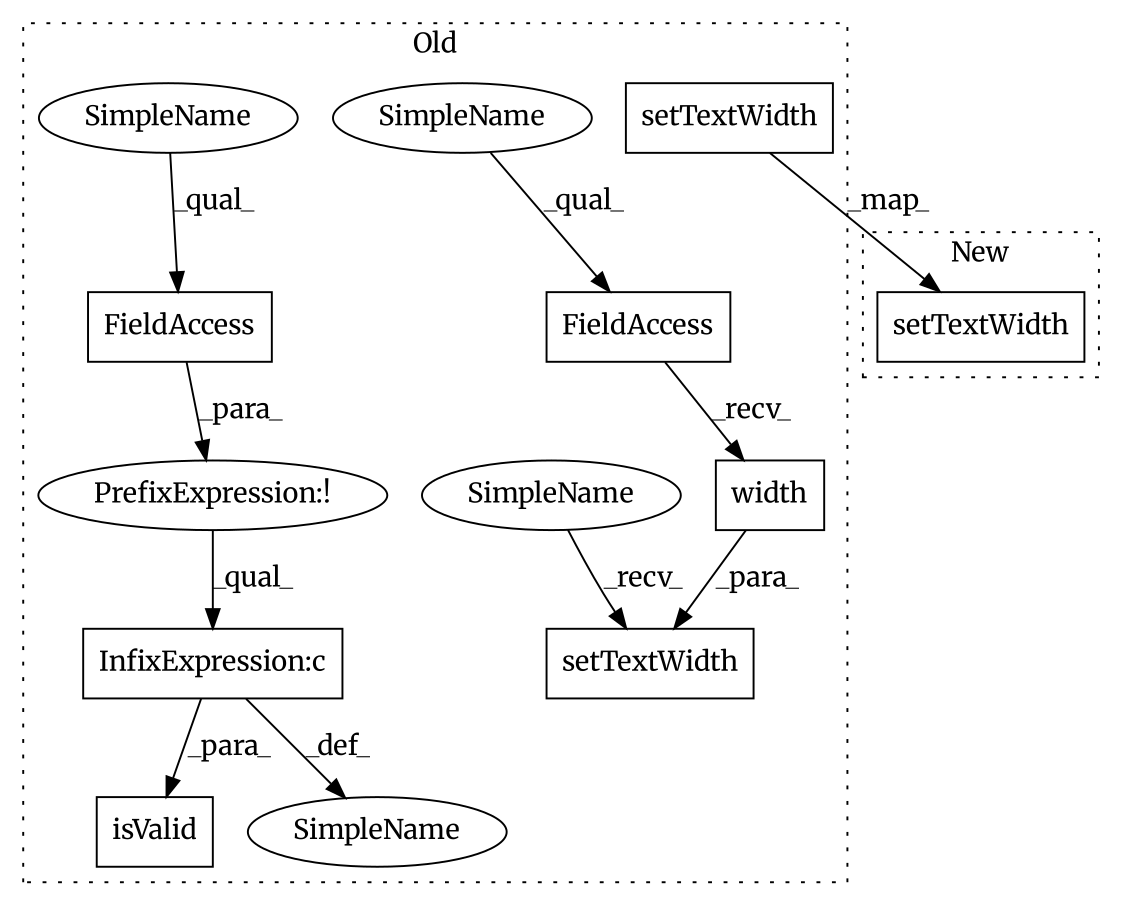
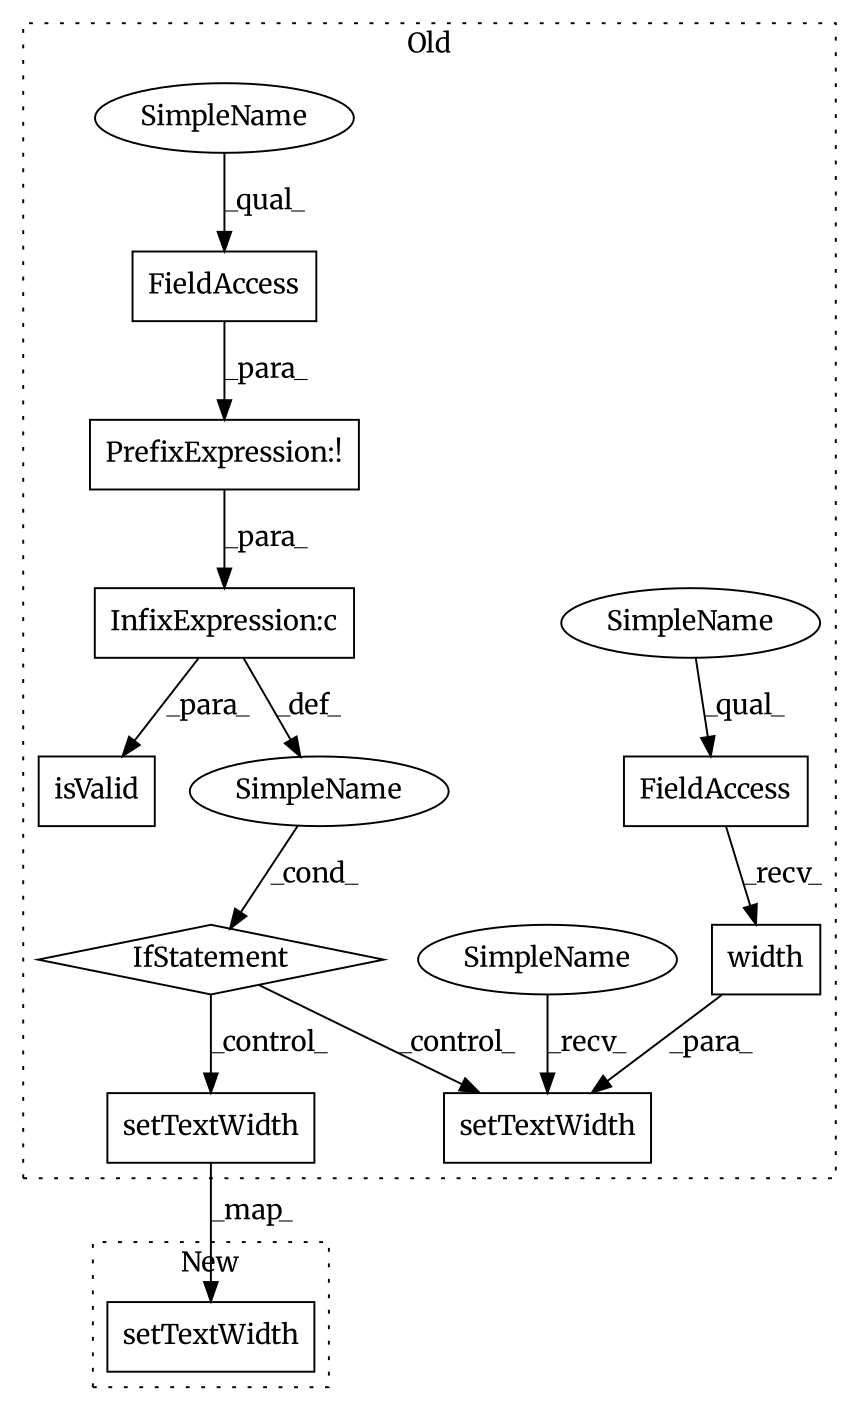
(213, 495) -> (224, 455)
(253, 579) -> (266, 539)
none -> (211, 960)
